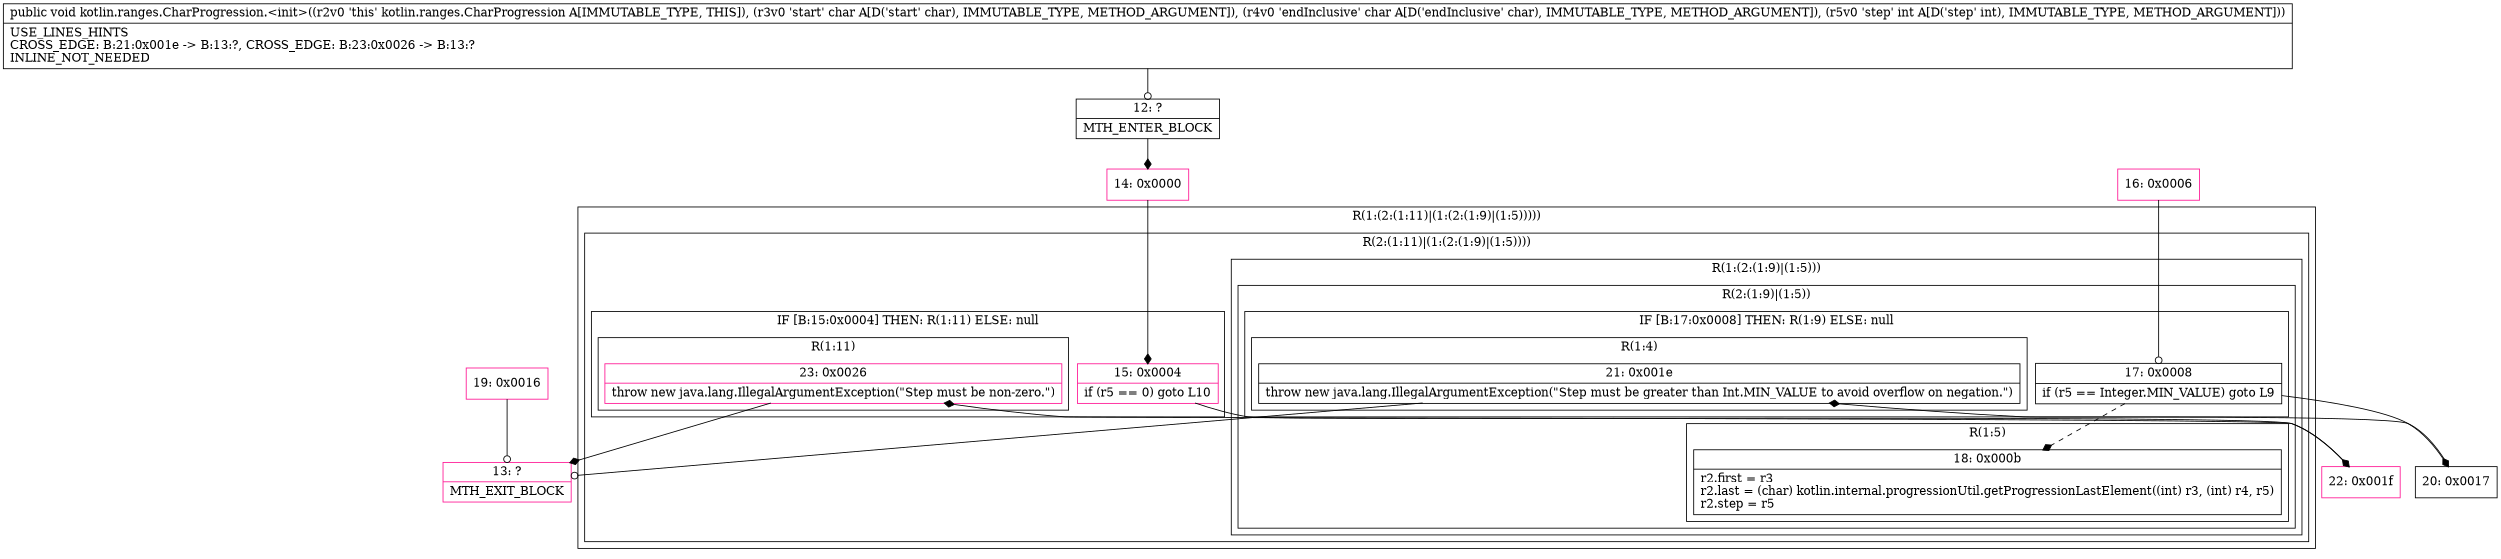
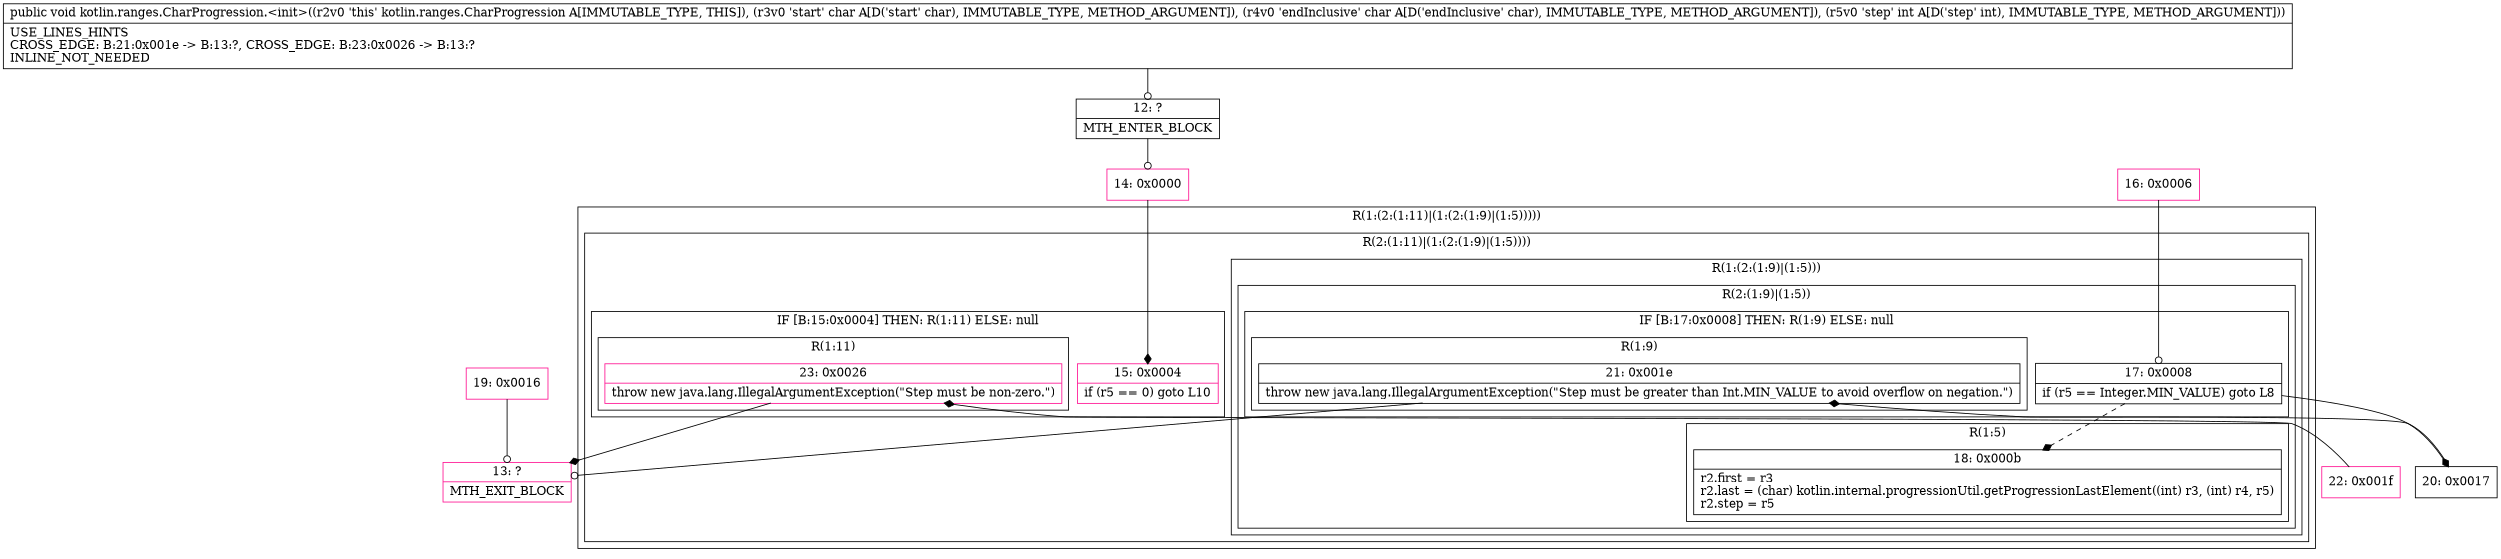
(1148, 150) -> (1148, 150)
(1639, 347) -> (1639, 347)
(2159, 393) -> (2159, 393)
(1774, 418) -> none
